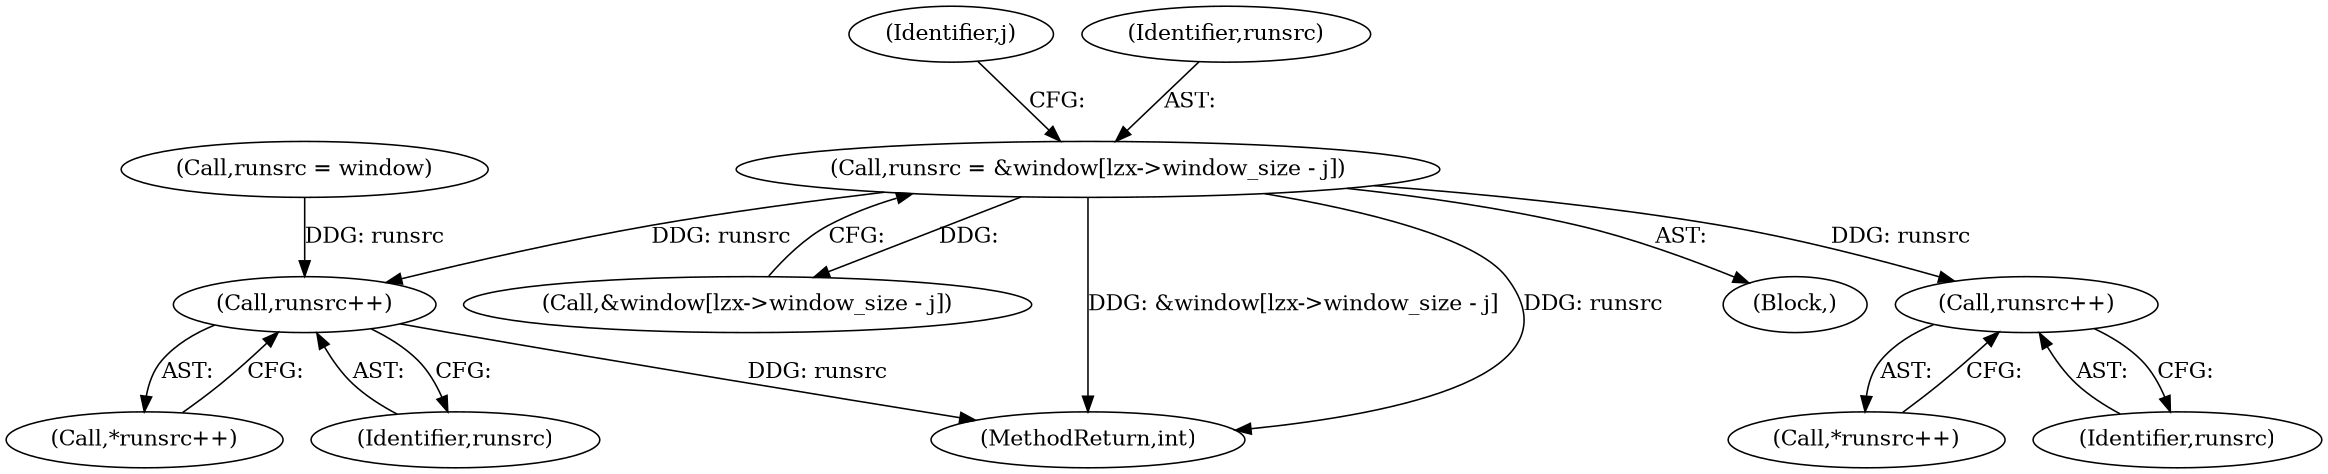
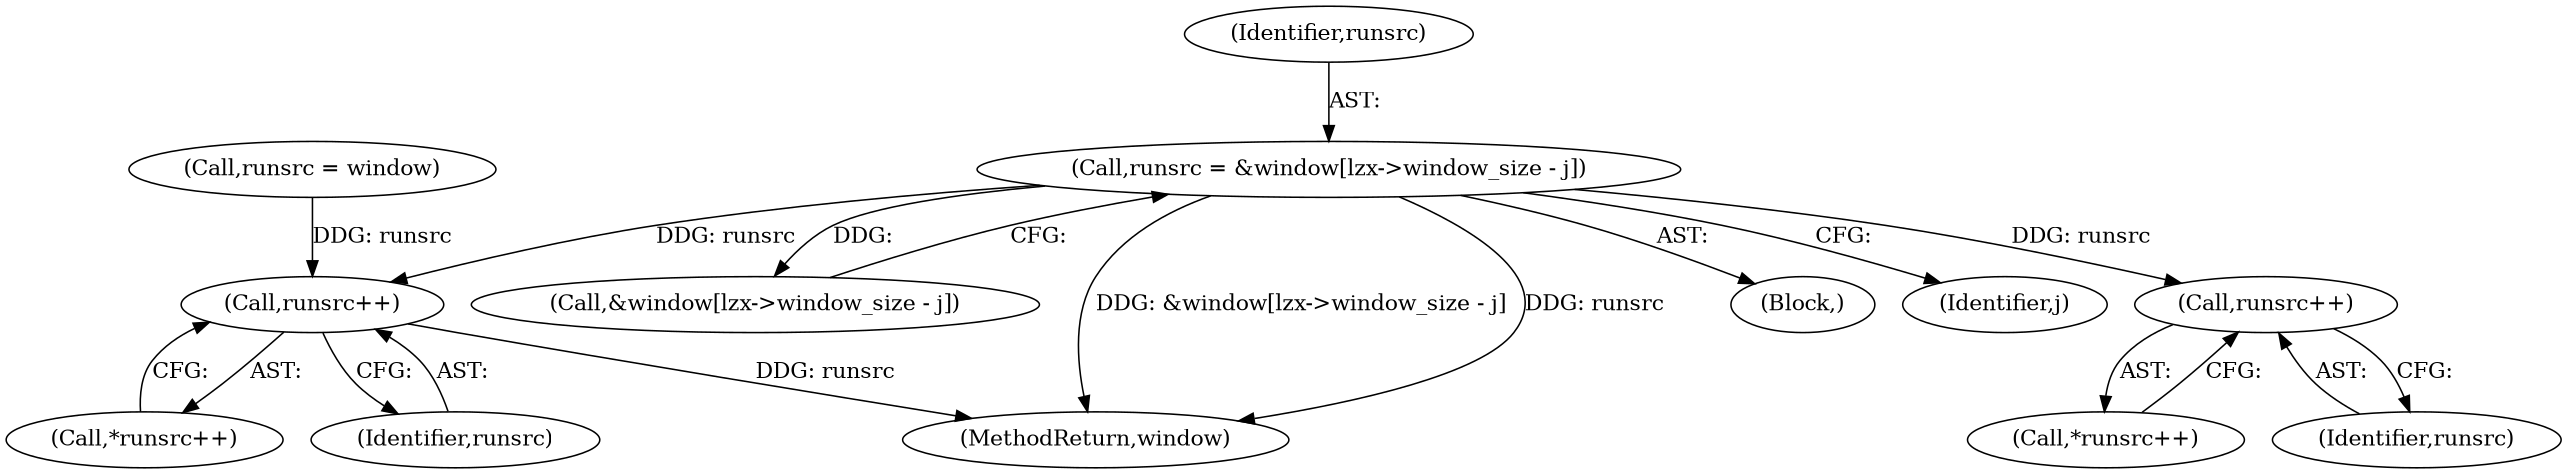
(1013, 96) -> (1726, 226)
(1088, 440) -> (1096, 440)
